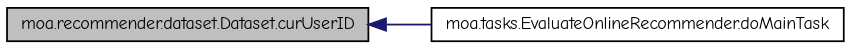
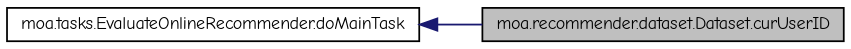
(409, 25) -> (460, 25)
